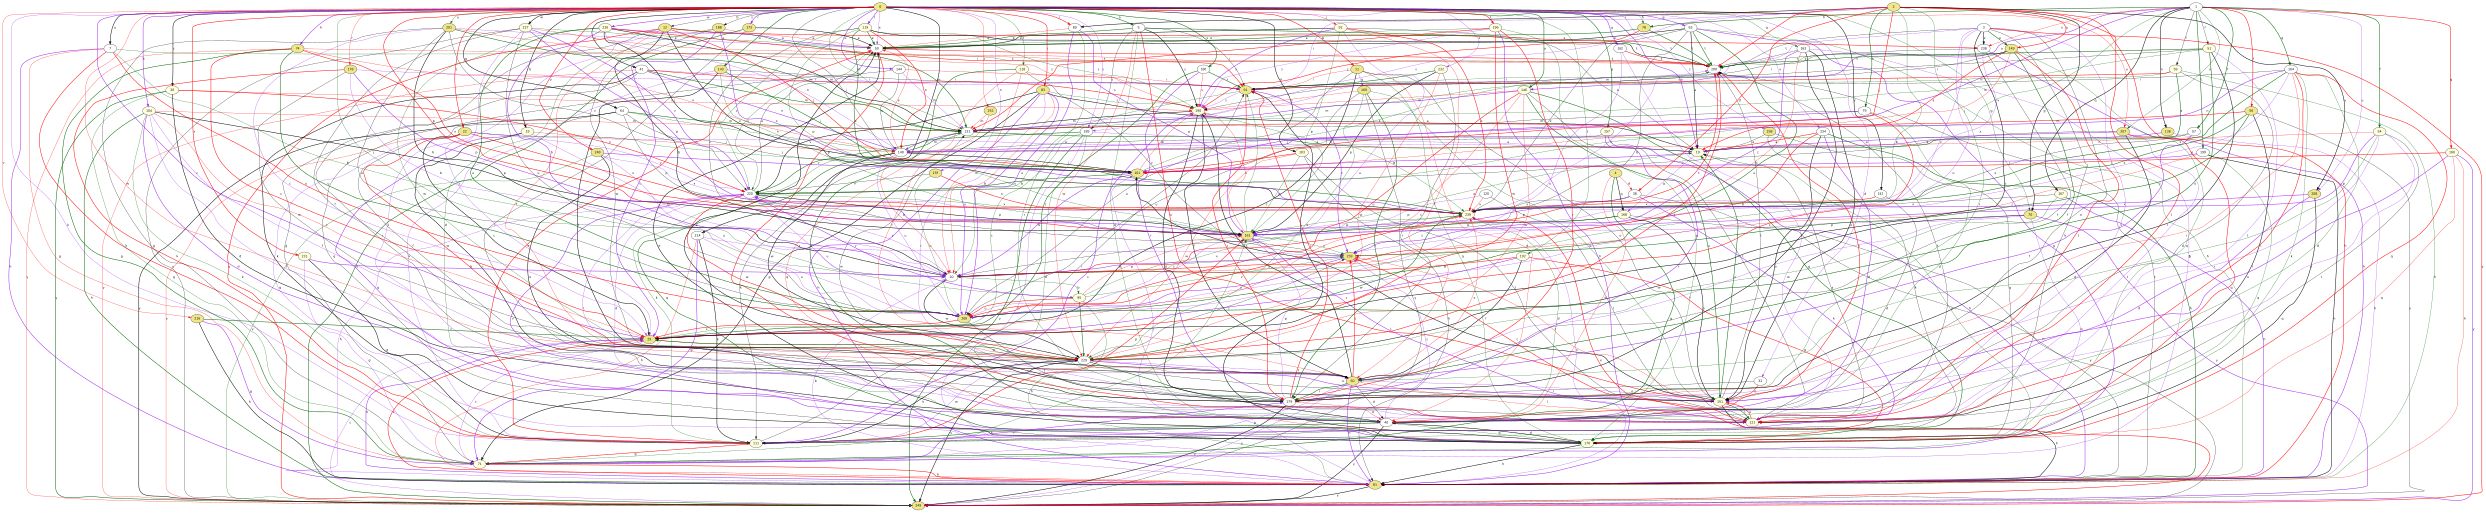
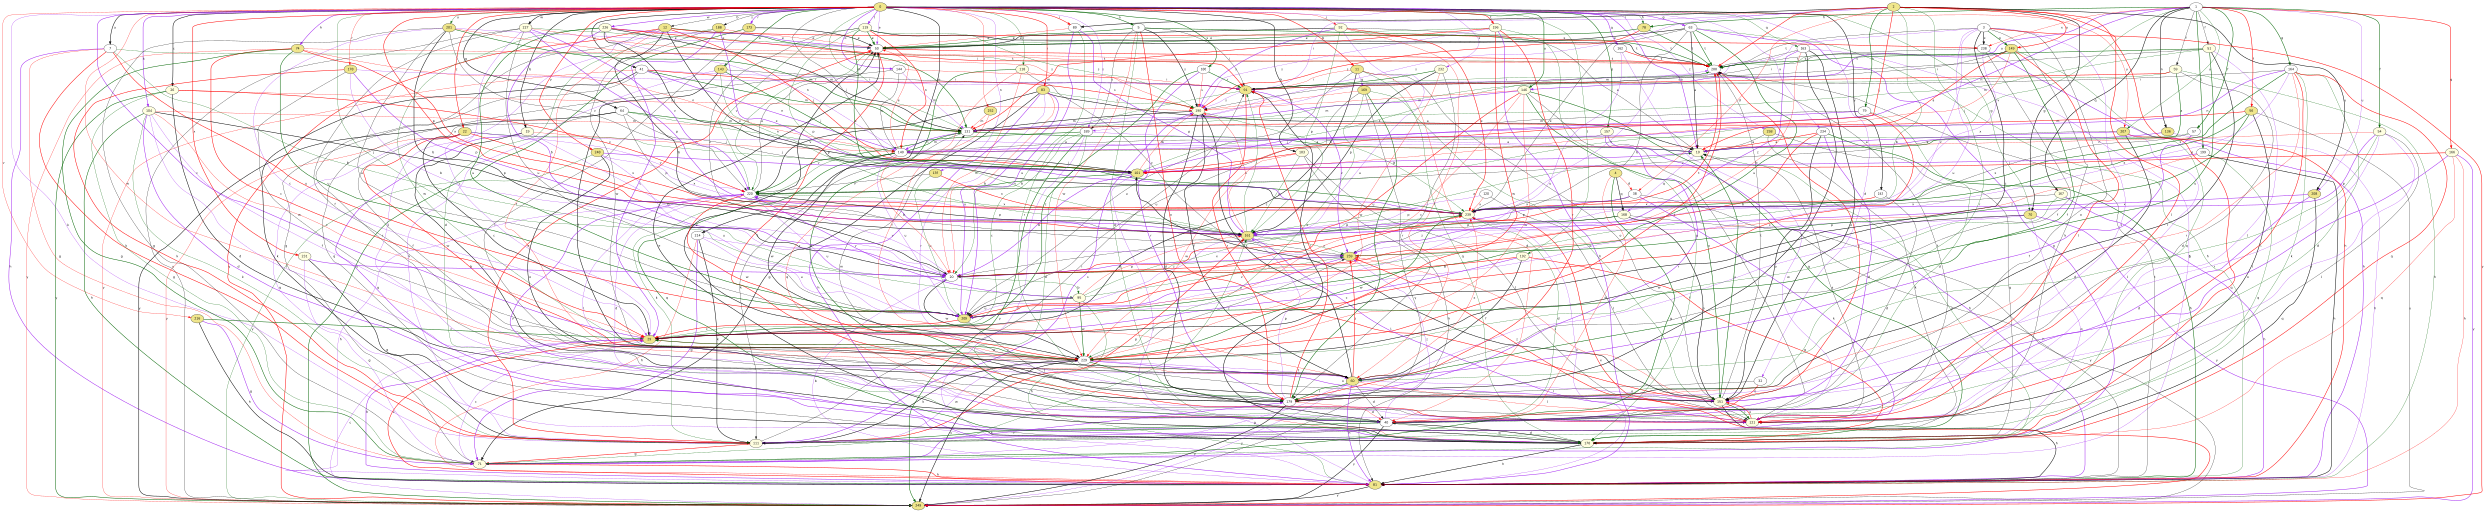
(1760, 73) -> (1760, 73)
(1023, 301) -> (1023, 301)
